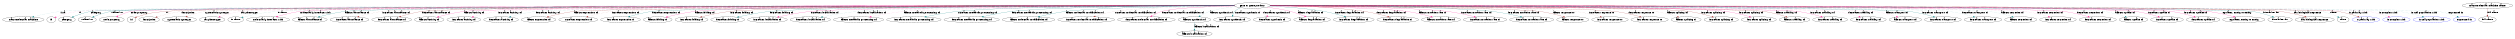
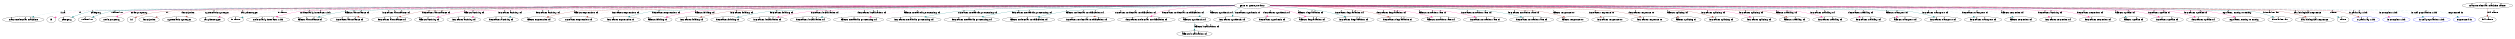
(2050, 13) -> (2050, 13)
